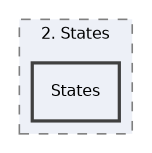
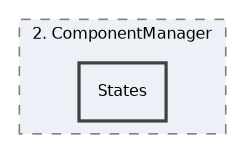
(76, 35) -> (123, 35)
